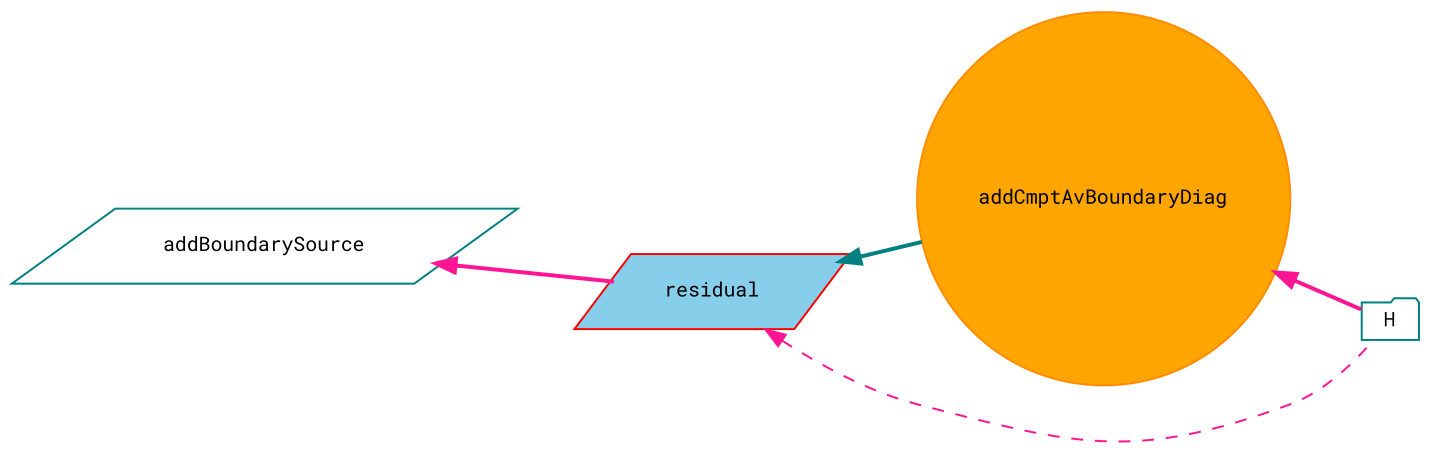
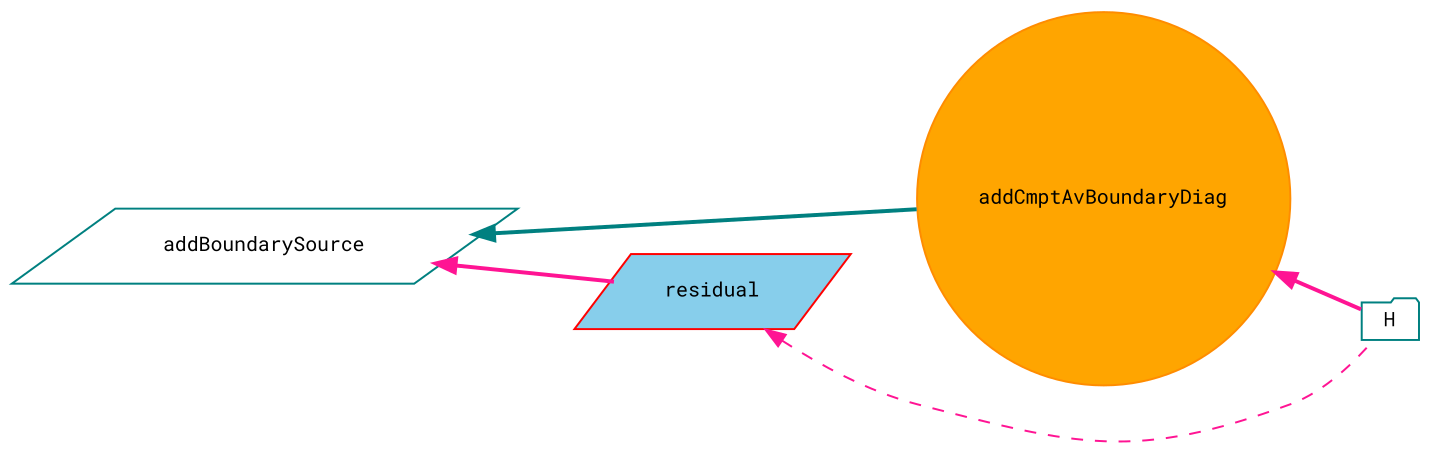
(891, 249) -> (705, 221)
